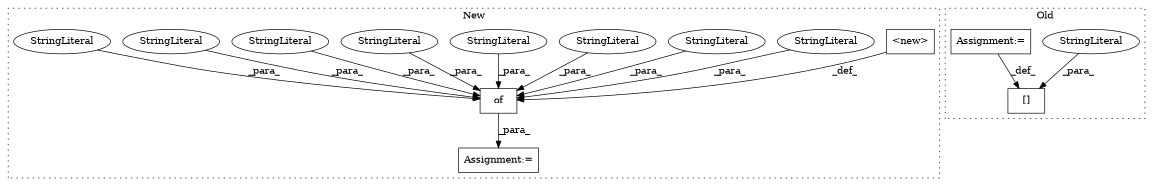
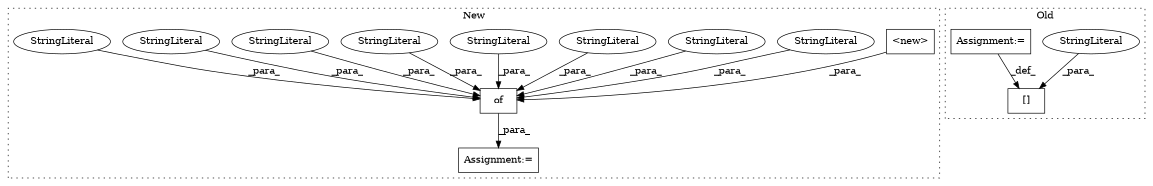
(845, 71) -> (845, 71)
